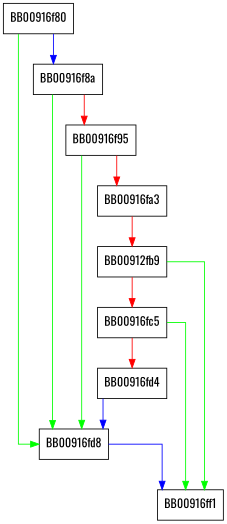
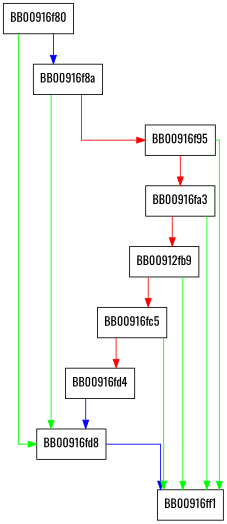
(82, 288) -> (219, 309)
none -> (207, 349)
